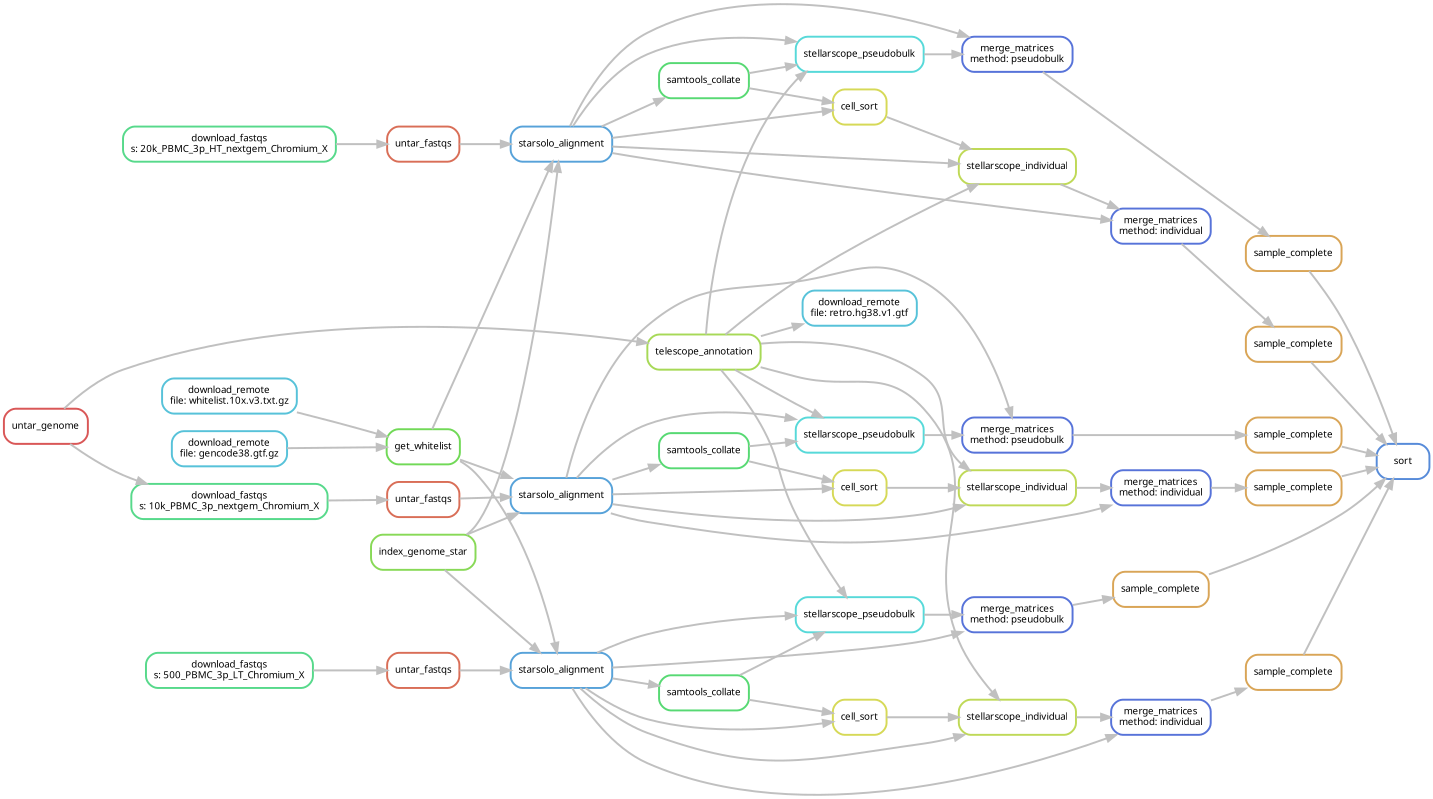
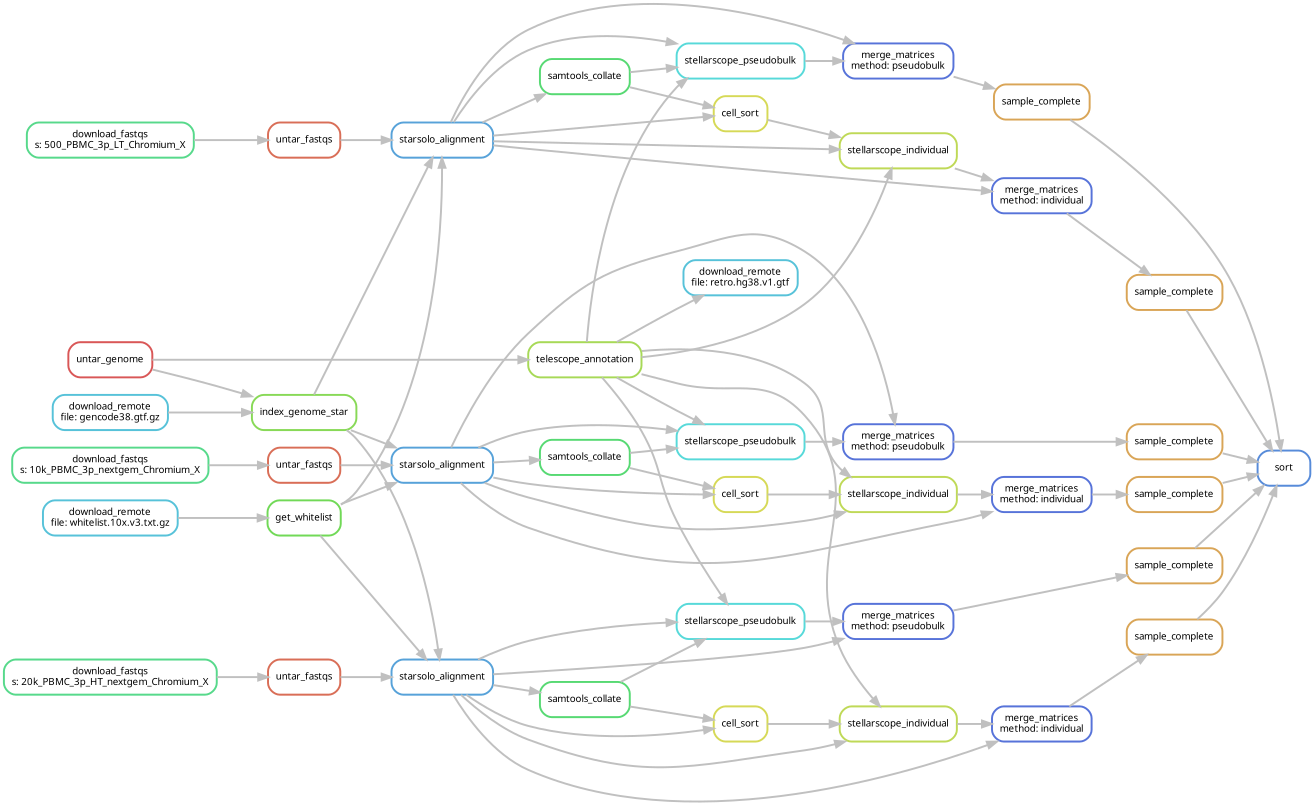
(332, 448) -> (205, 412)
(102, 465) -> (197, 381)
